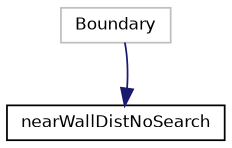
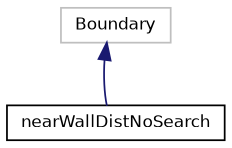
(127, 65) -> (104, 83)
